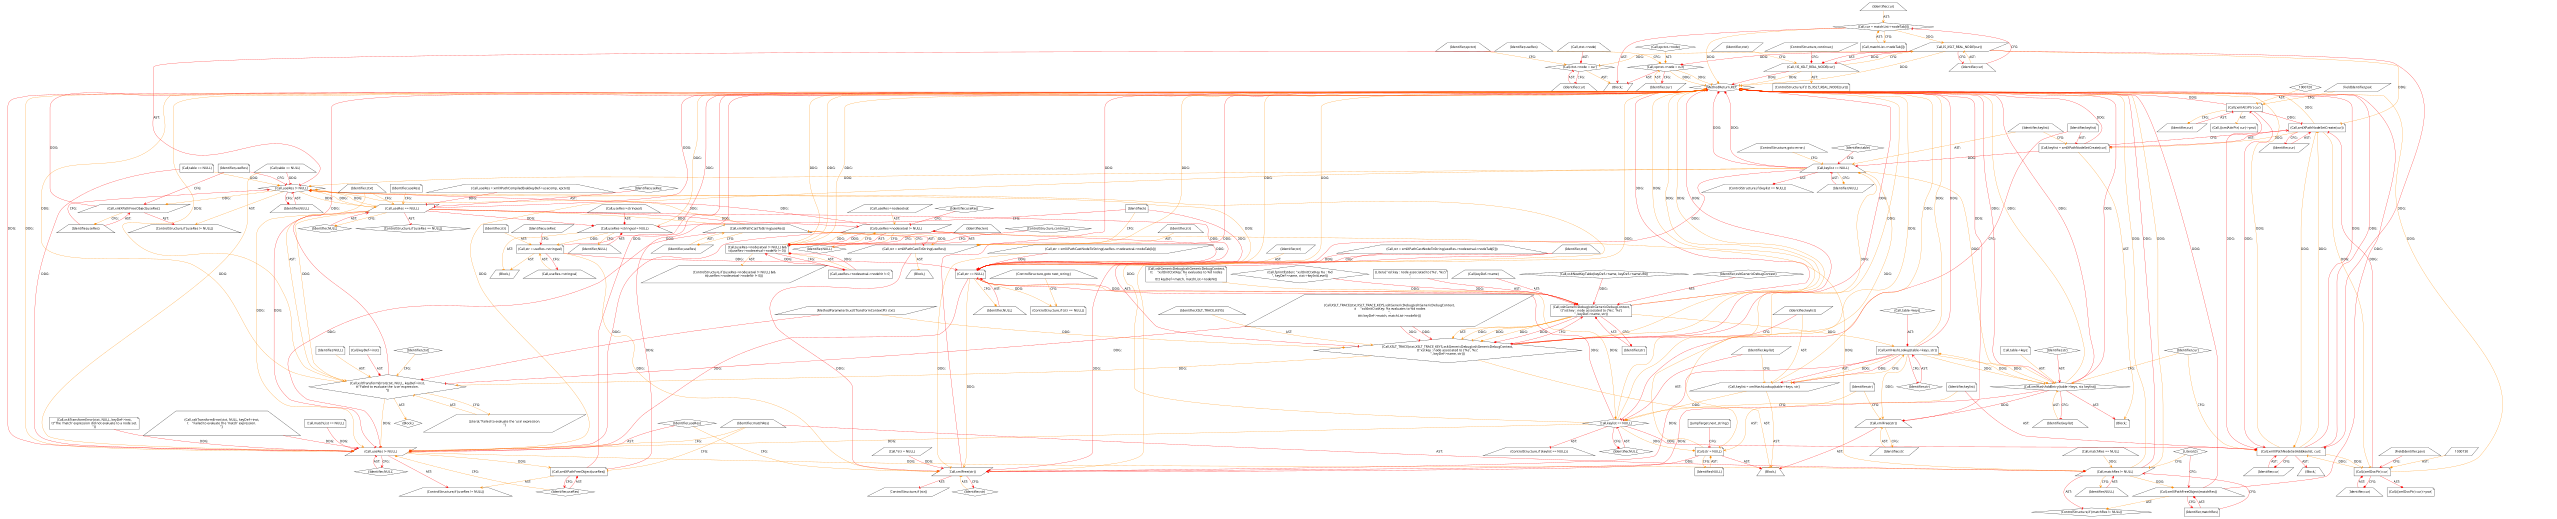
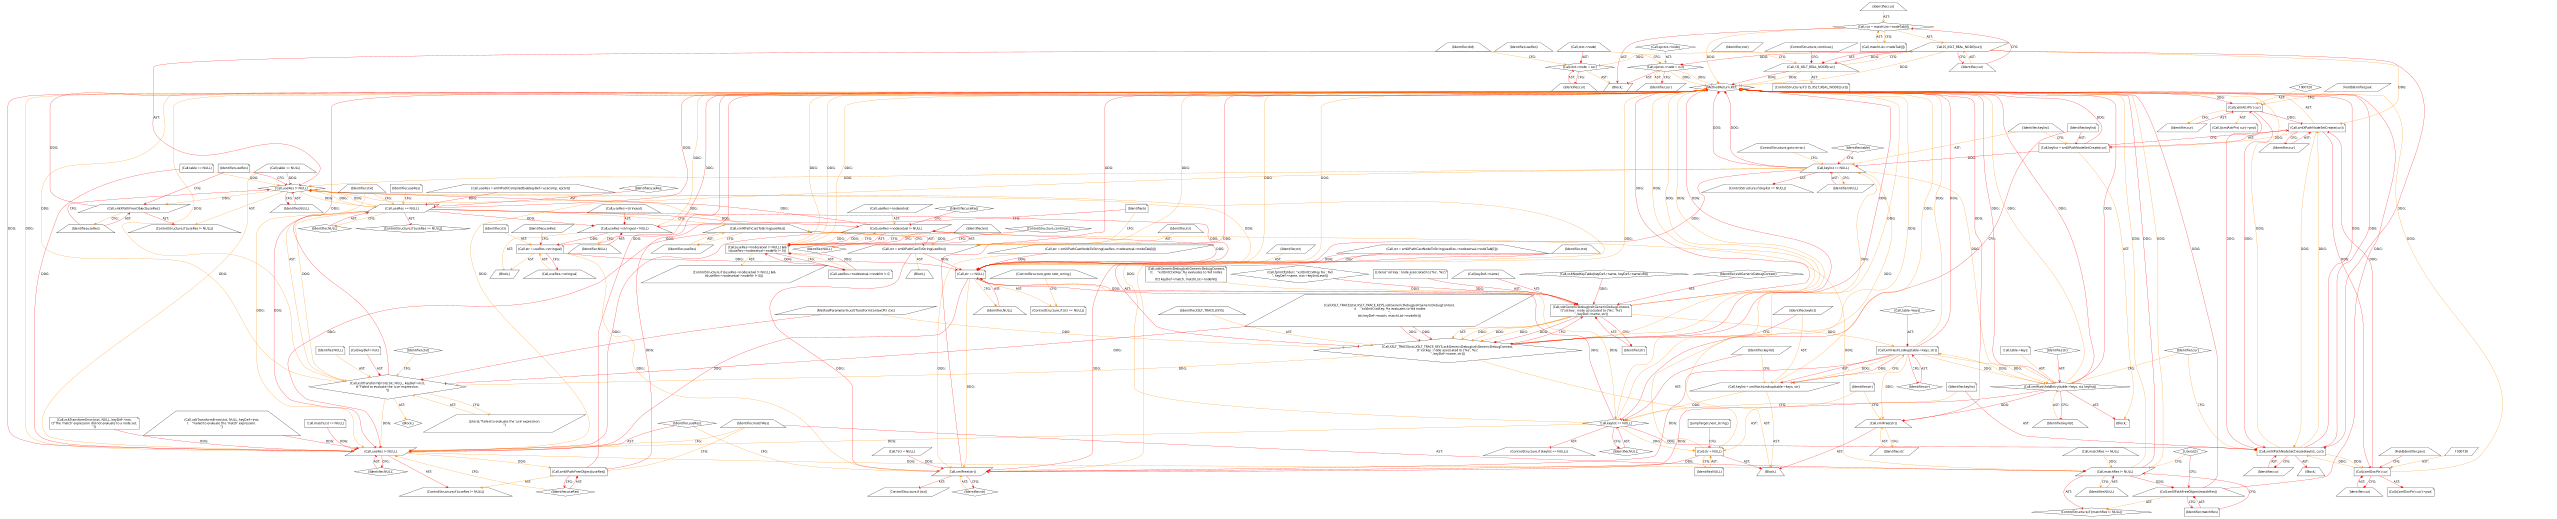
(1930, 37) -> (1930, 37)
(1463, 47) -> (1463, 47)
(1984, 93) -> (1985, 92)
(2309, 108) -> (2309, 108)
(682, 219) -> (682, 219)
(584, 239) -> (584, 239)
(1241, 256) -> (941, 261)
(2354, 288) -> (2354, 288)
(1020, 289) -> (1020, 289)
(2291, 452) -> (2291, 452)
(2150, 482) -> (2150, 482)
